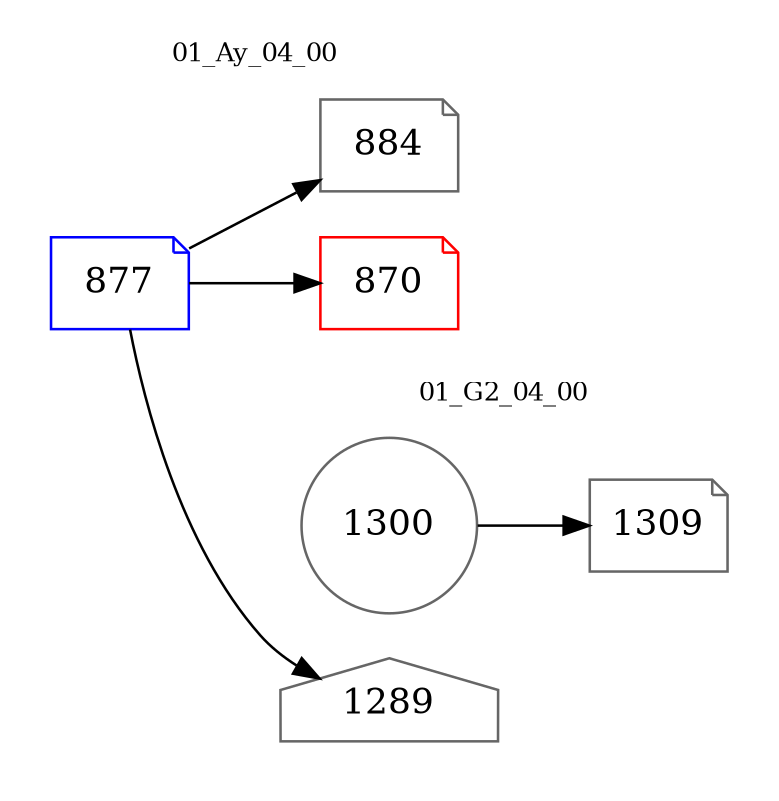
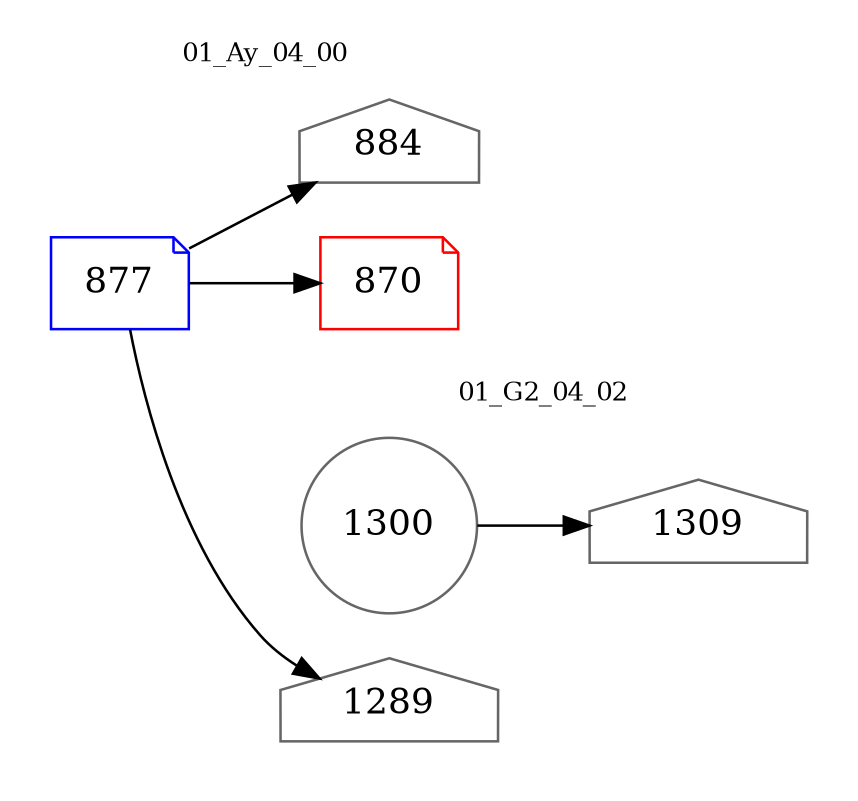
(389, 145) -> (389, 145)
(504, 394) -> (544, 394)
(659, 526) -> (698, 526)
